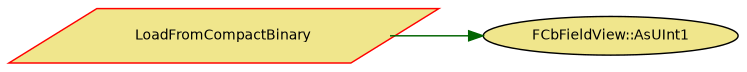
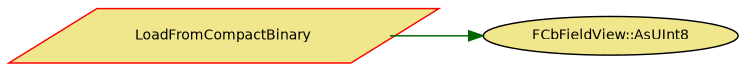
(611, 36) -> (611, 36)
